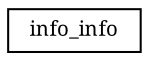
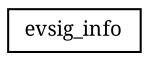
(74, 31) -> (74, 31)
